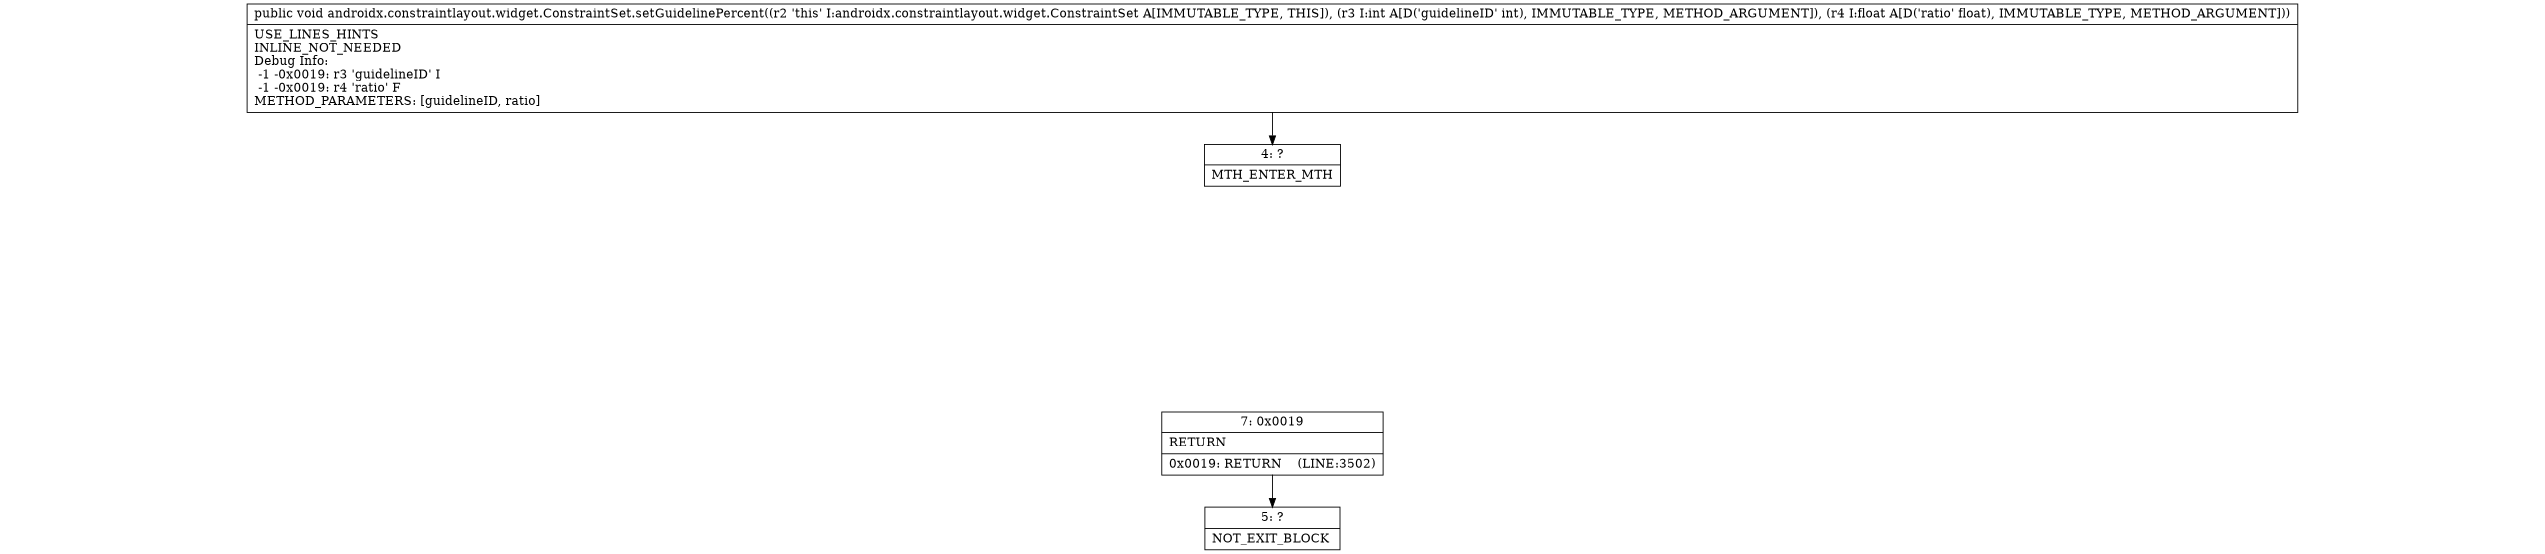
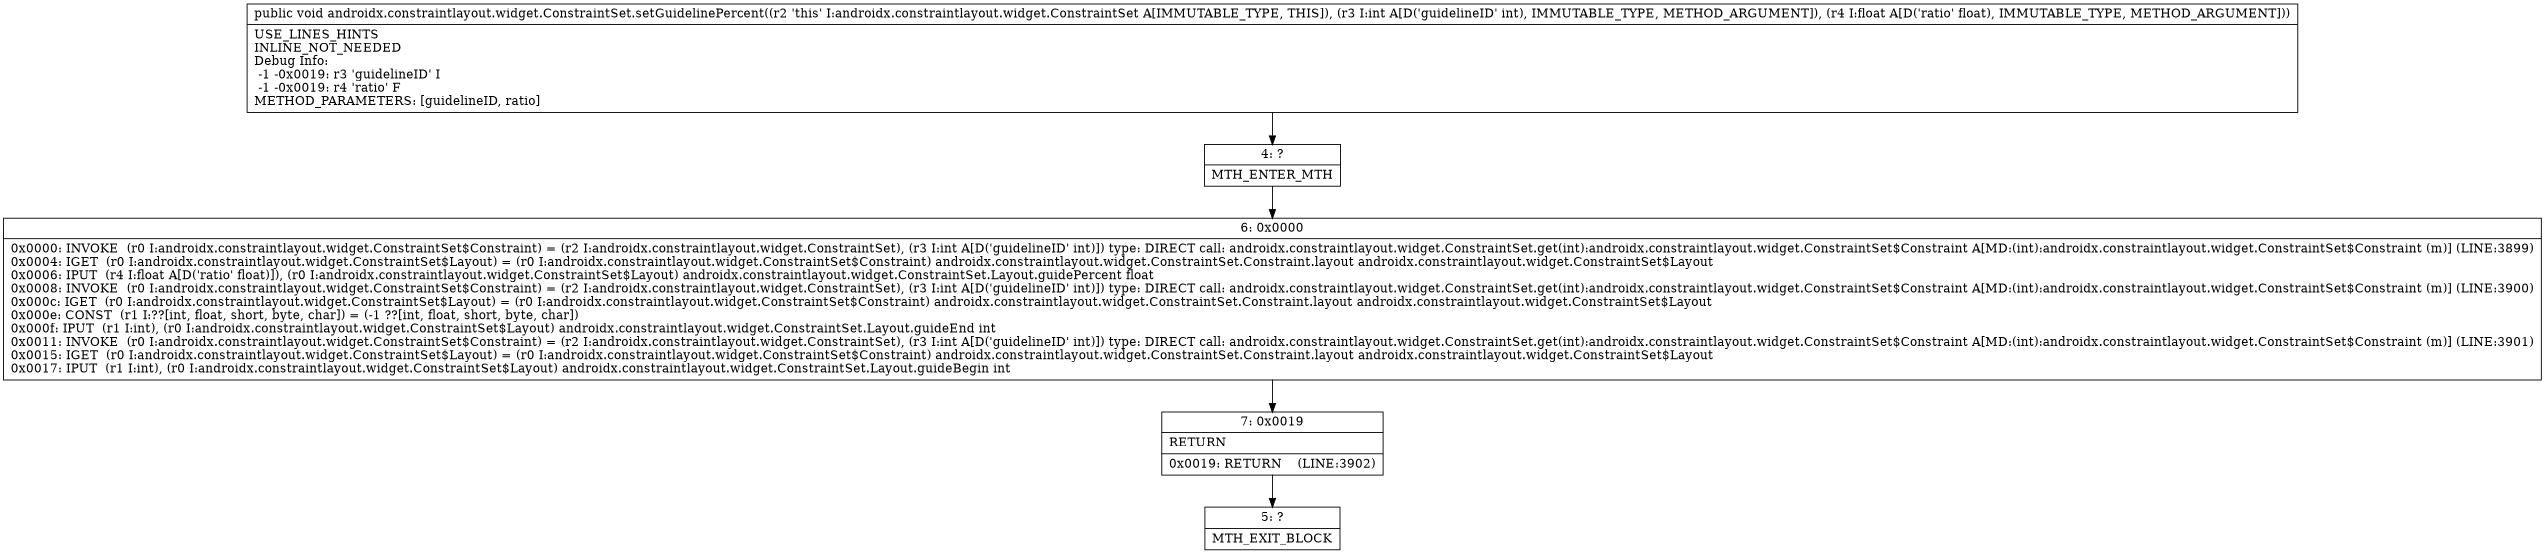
none -> (1272, 299)
(1272, 464) -> (1272, 464)
(1271, 539) -> (1272, 539)
